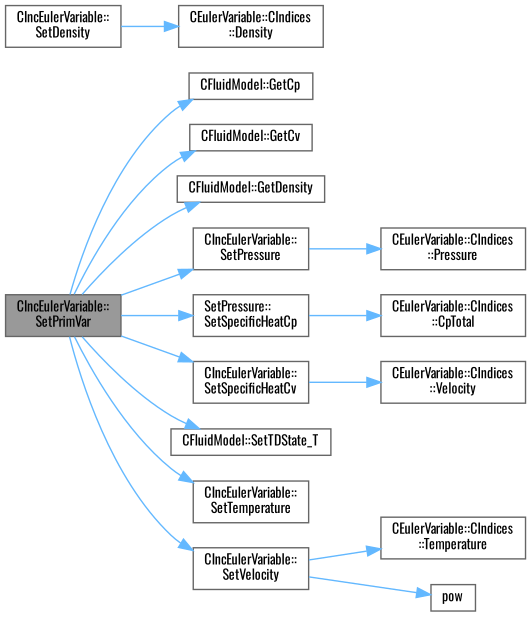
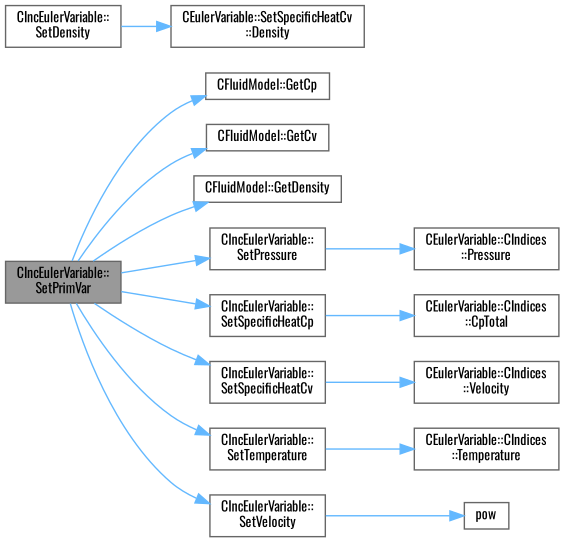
(251, 26) -> (268, 26)
(251, 316) -> (268, 316)
(251, 442) -> none
(338, 556) -> (363, 449)
